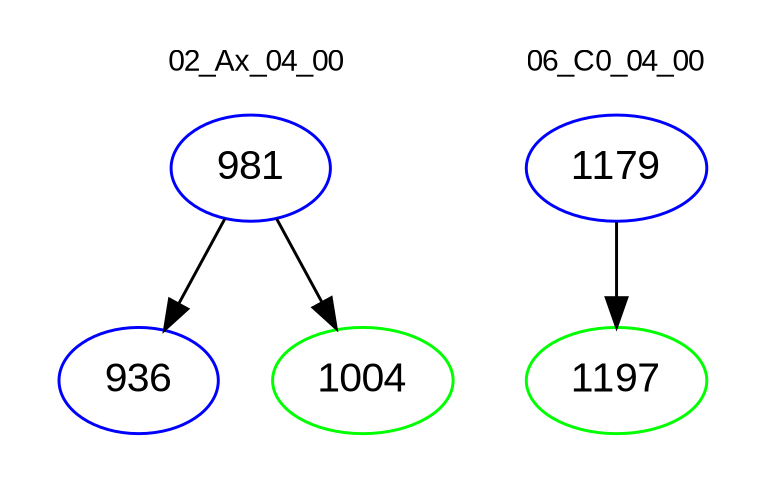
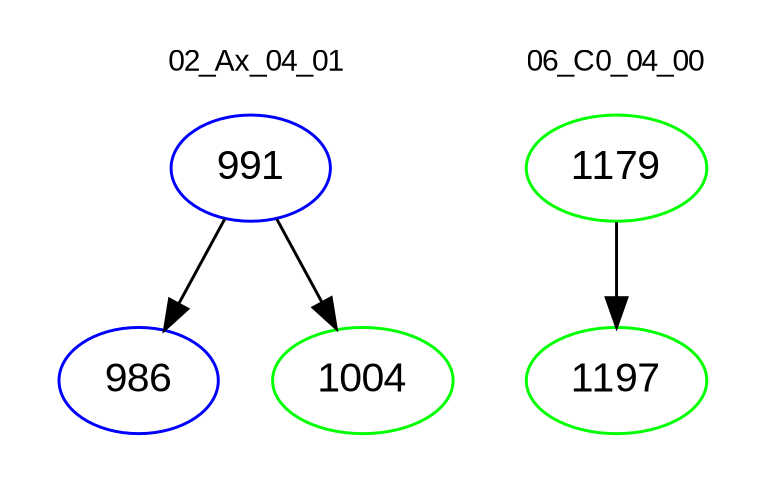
(257, 63) -> (257, 63)
(251, 168) -> (251, 168)
(617, 168) -> (617, 168)
(139, 381) -> (139, 381)
